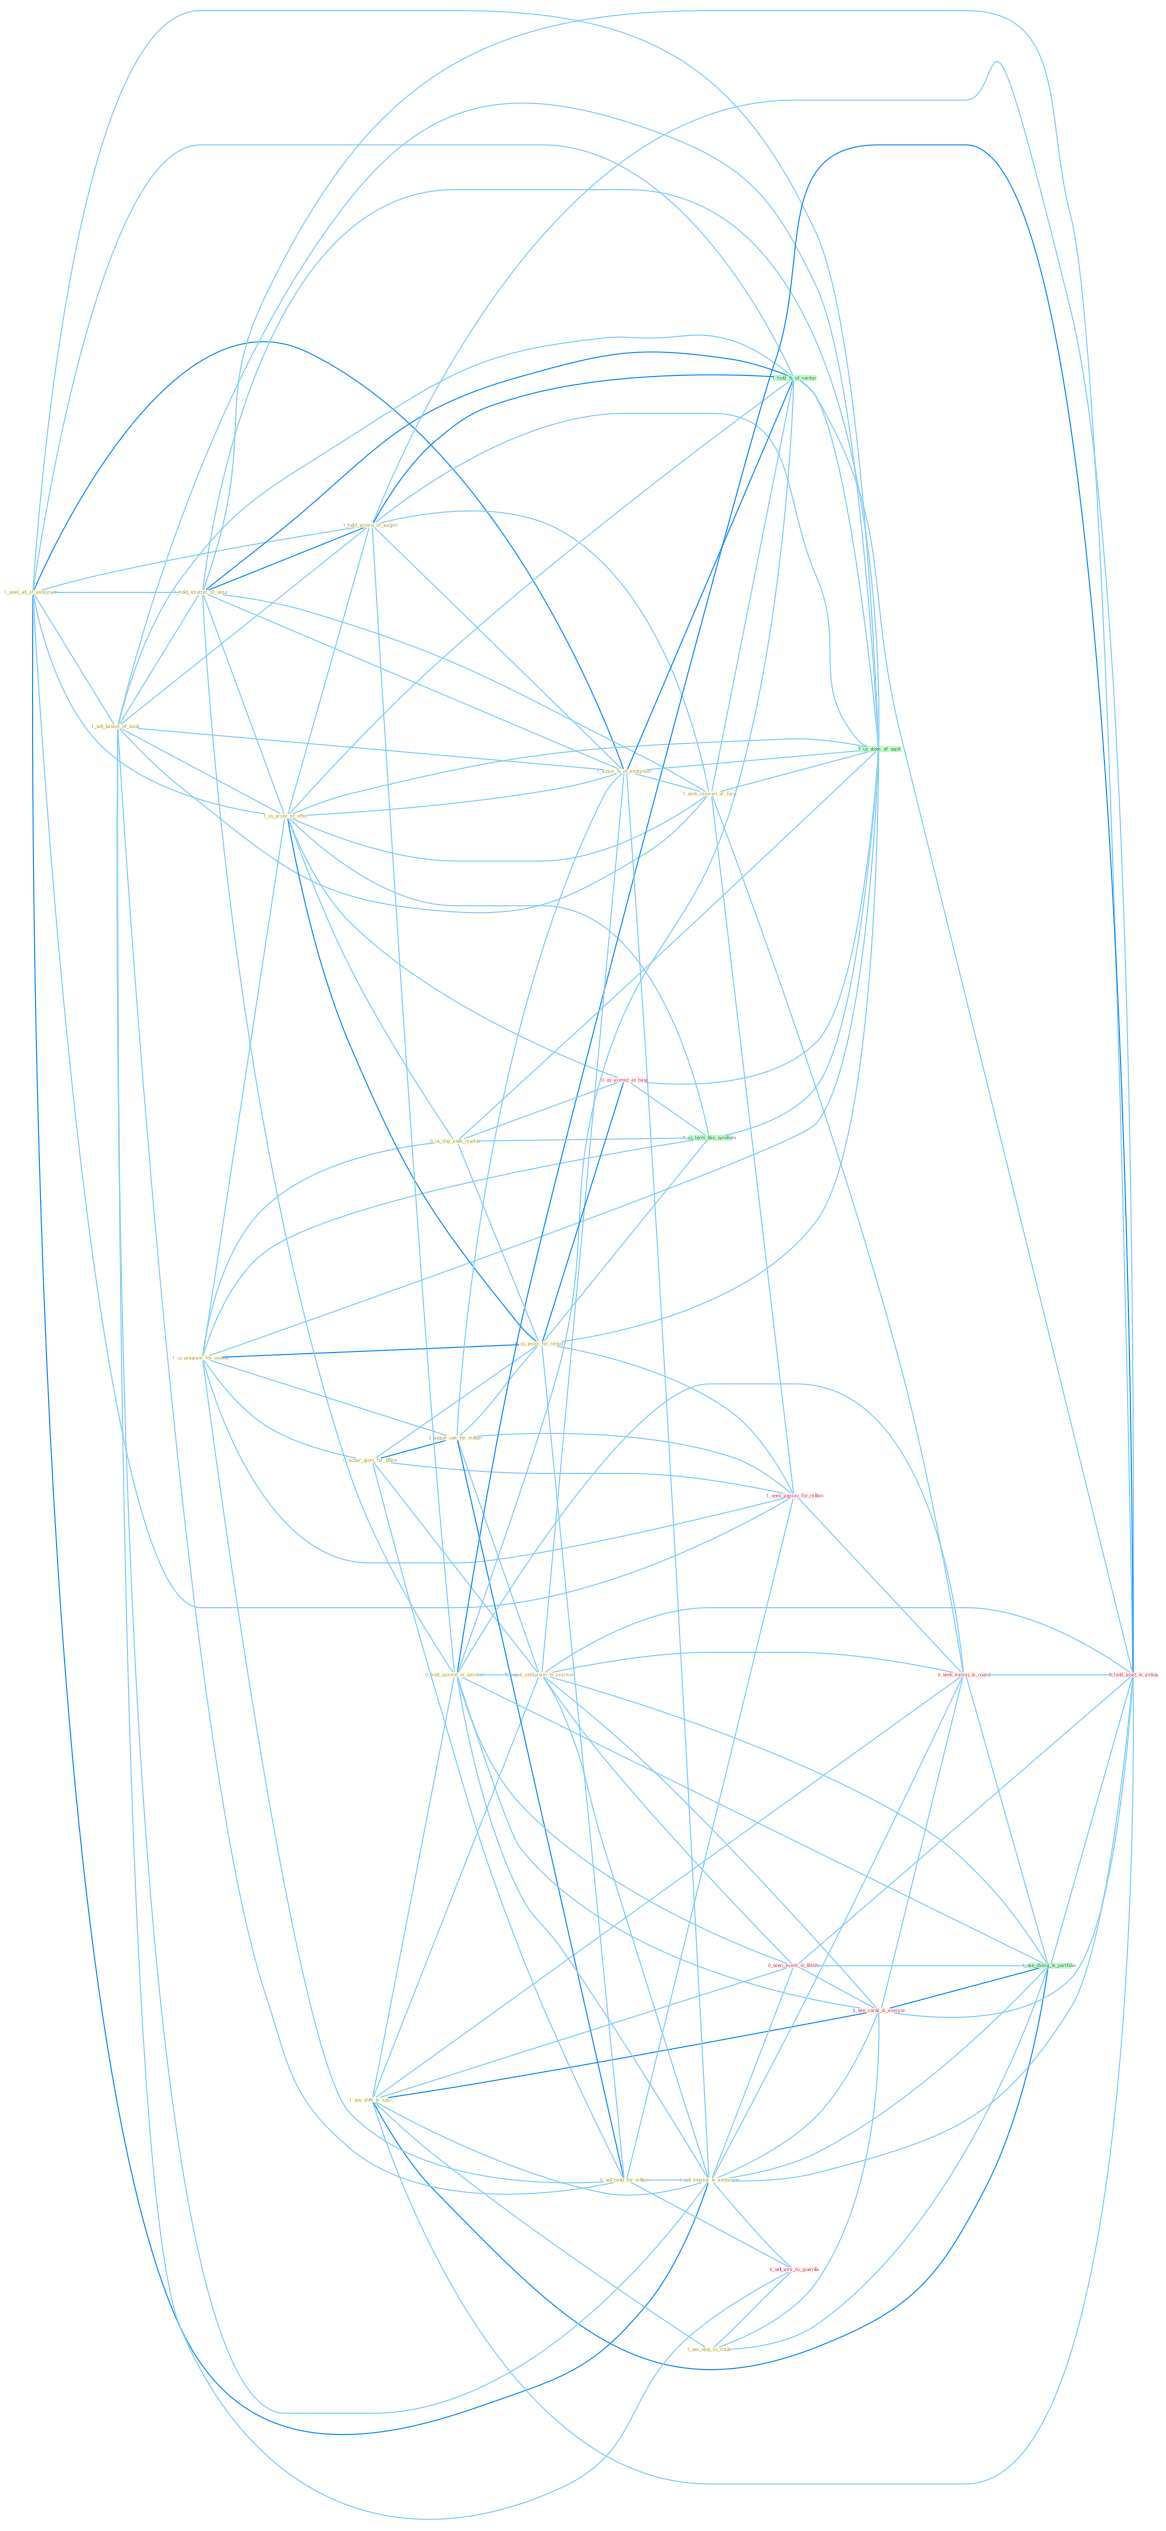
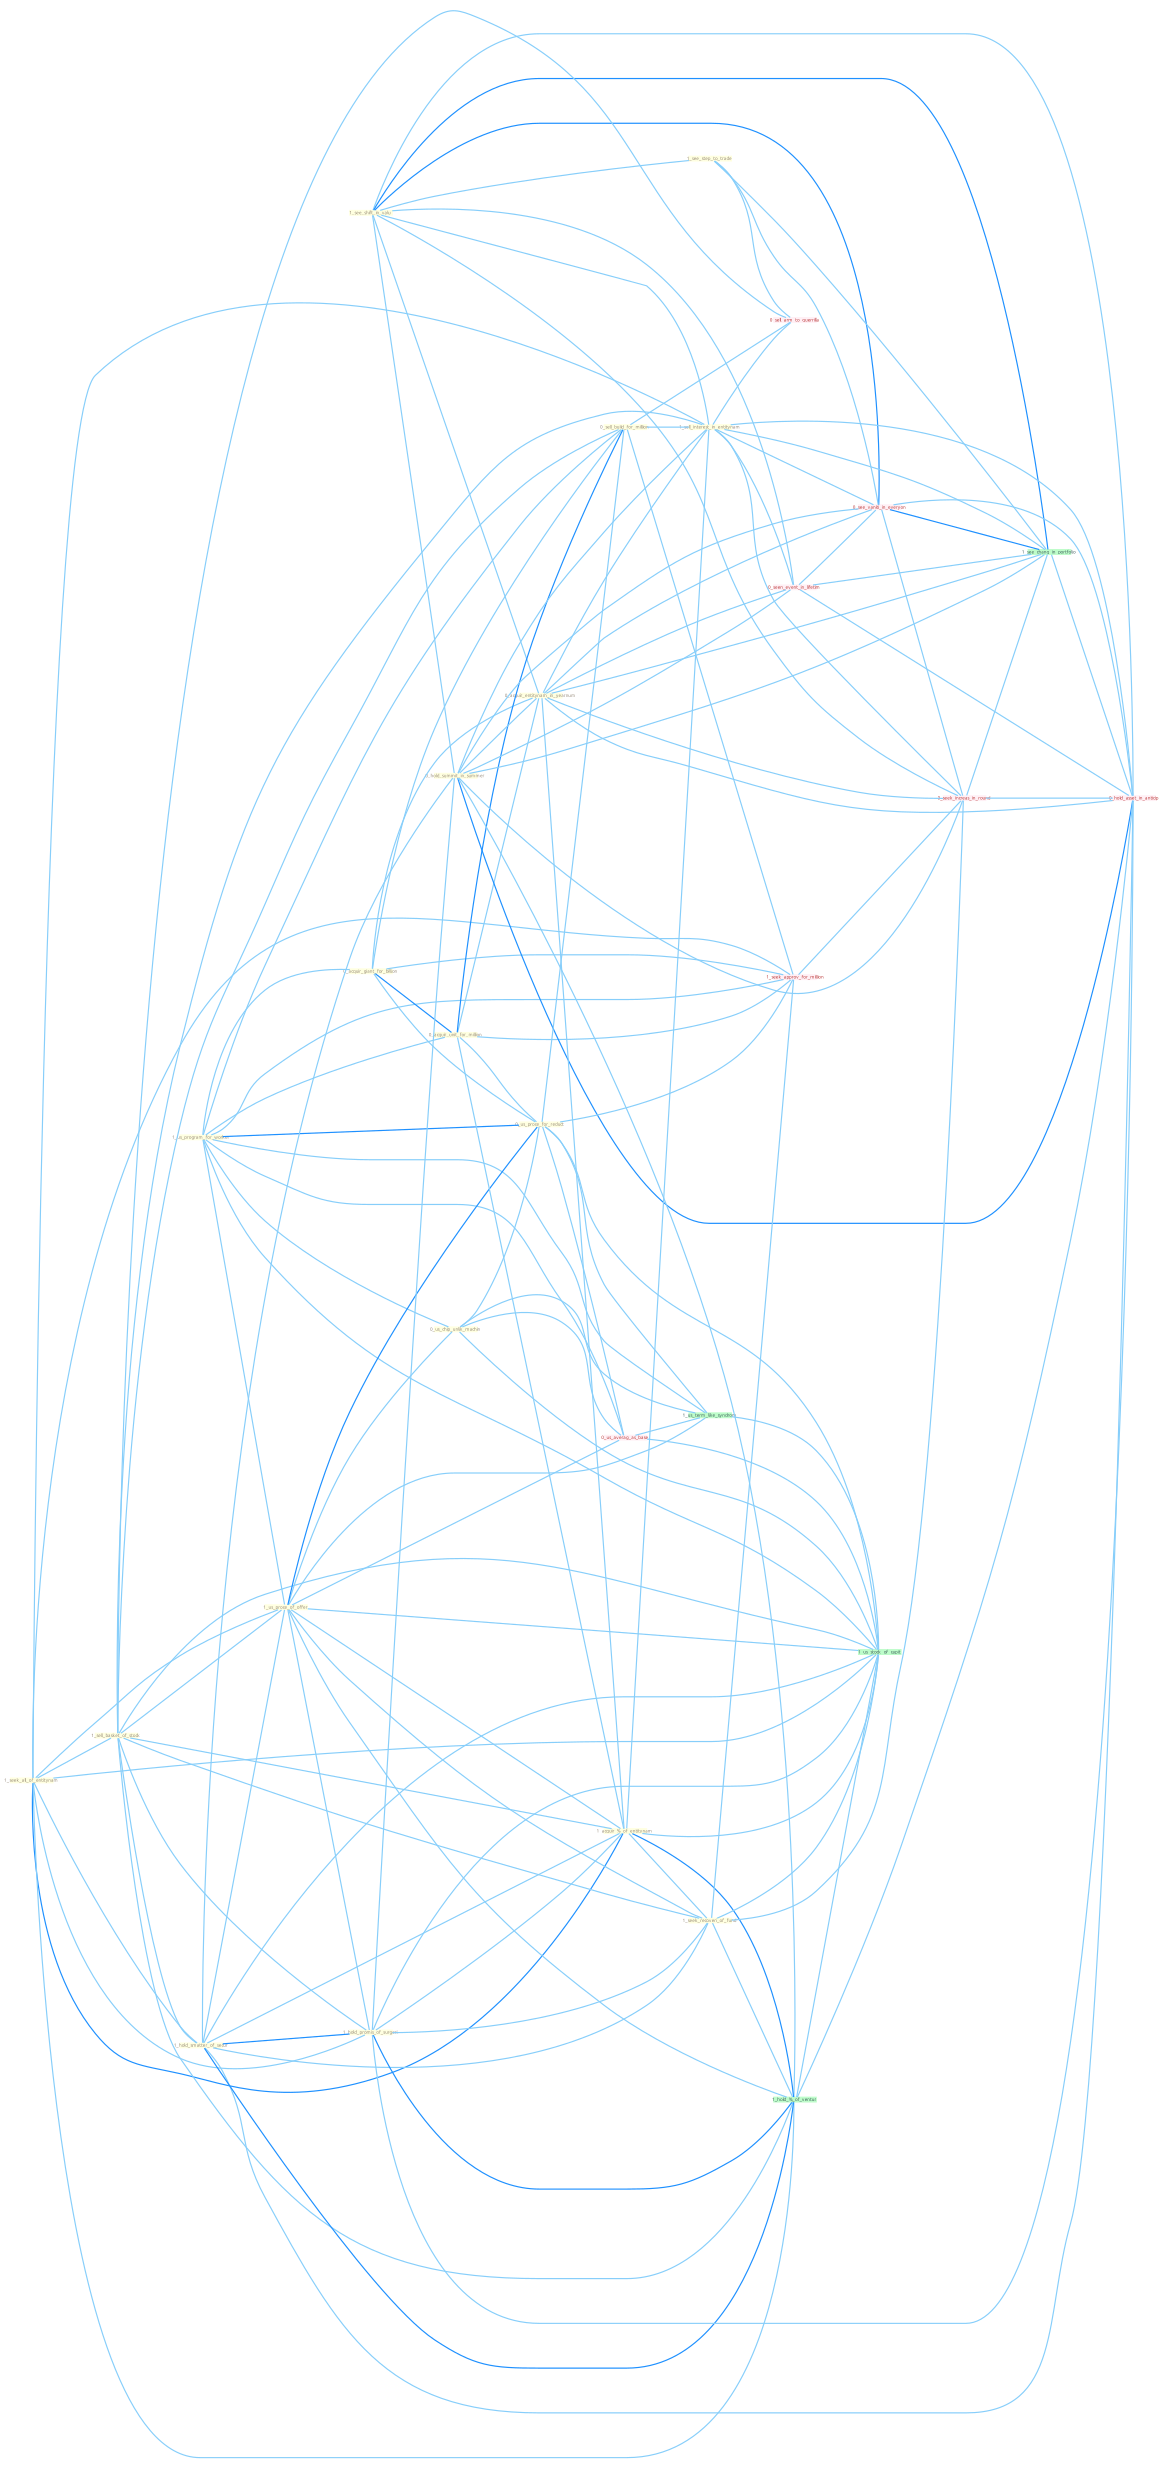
(595, 1173) -> (572, 1226)
none -> (459, 1205)
(79, 1808) -> (55, 751)
